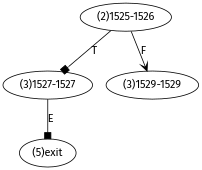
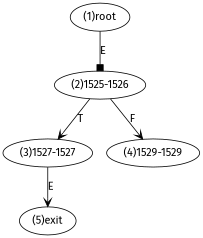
none -> (100, 17)
(90, 49) -> (76, 116)
(152, 85) -> (153, 153)
(48, 115) -> (48, 183)
